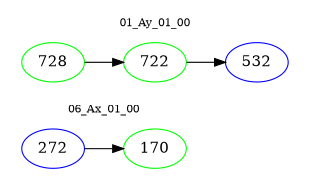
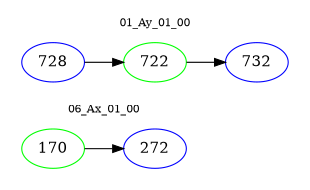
(53, 62) -> (53, 62)
(257, 62) -> (257, 62)
(99, 149) -> (99, 149)
